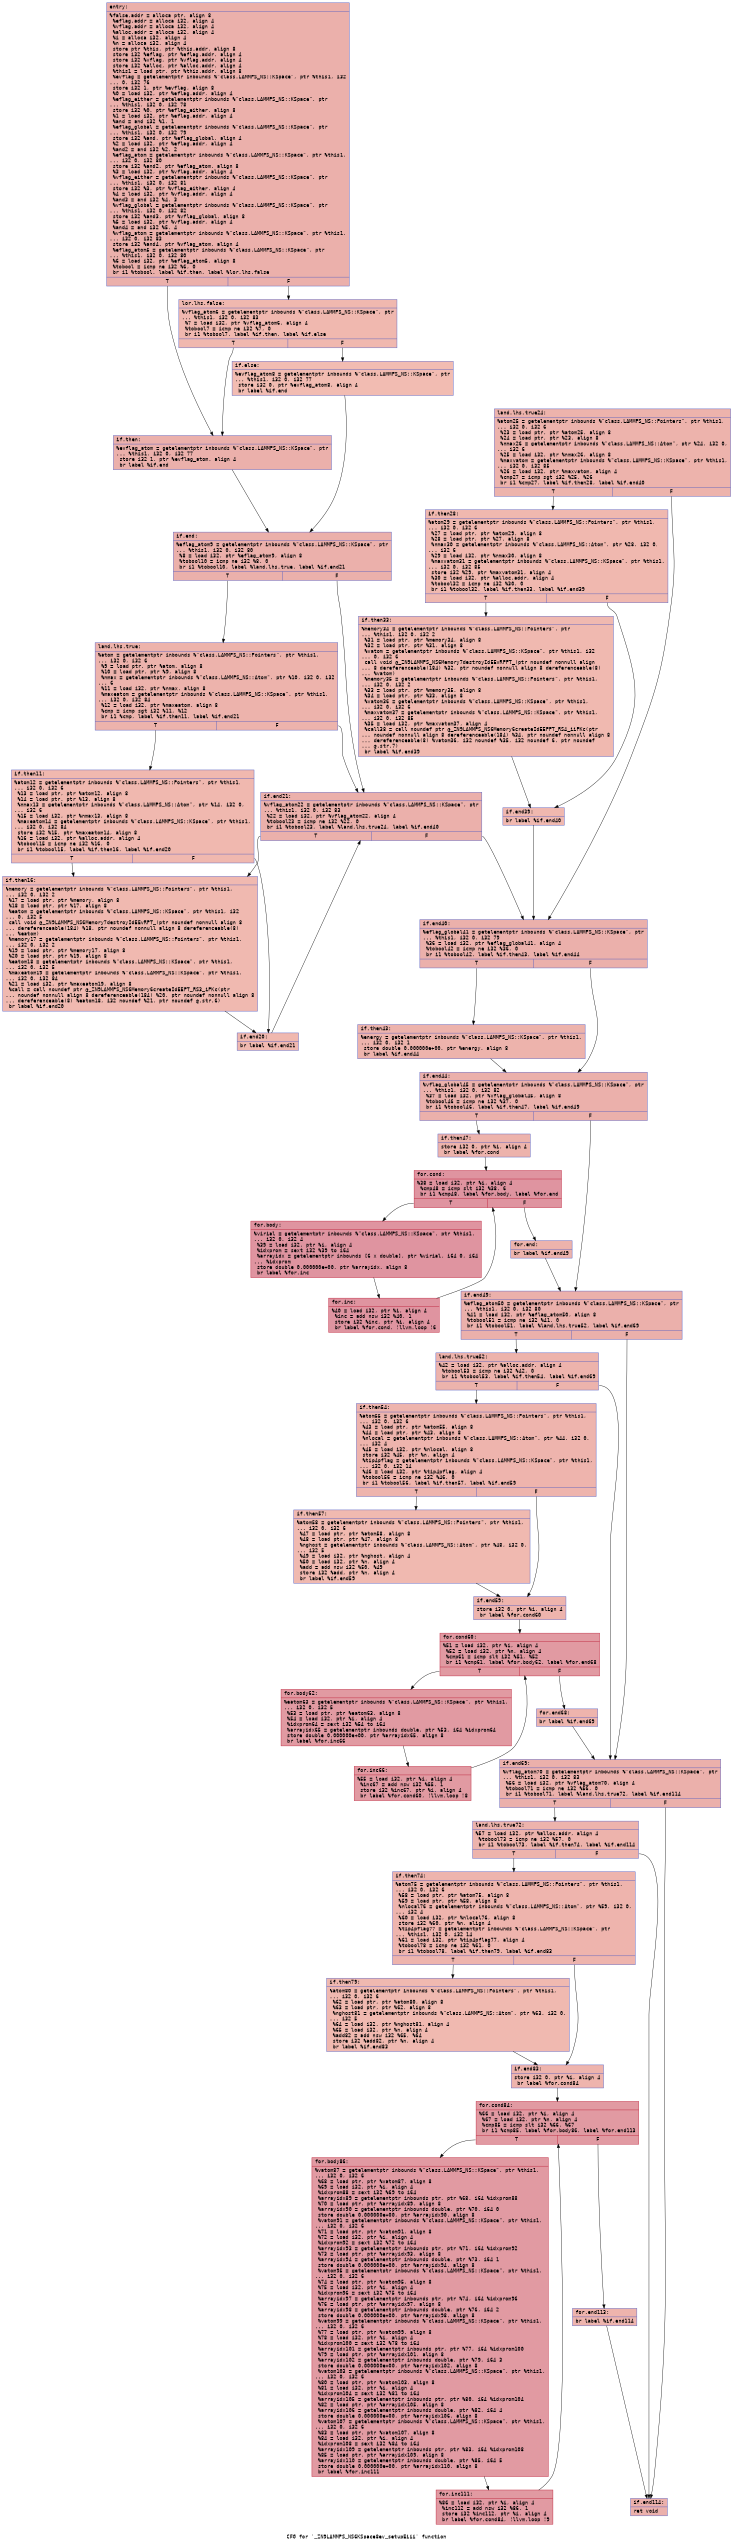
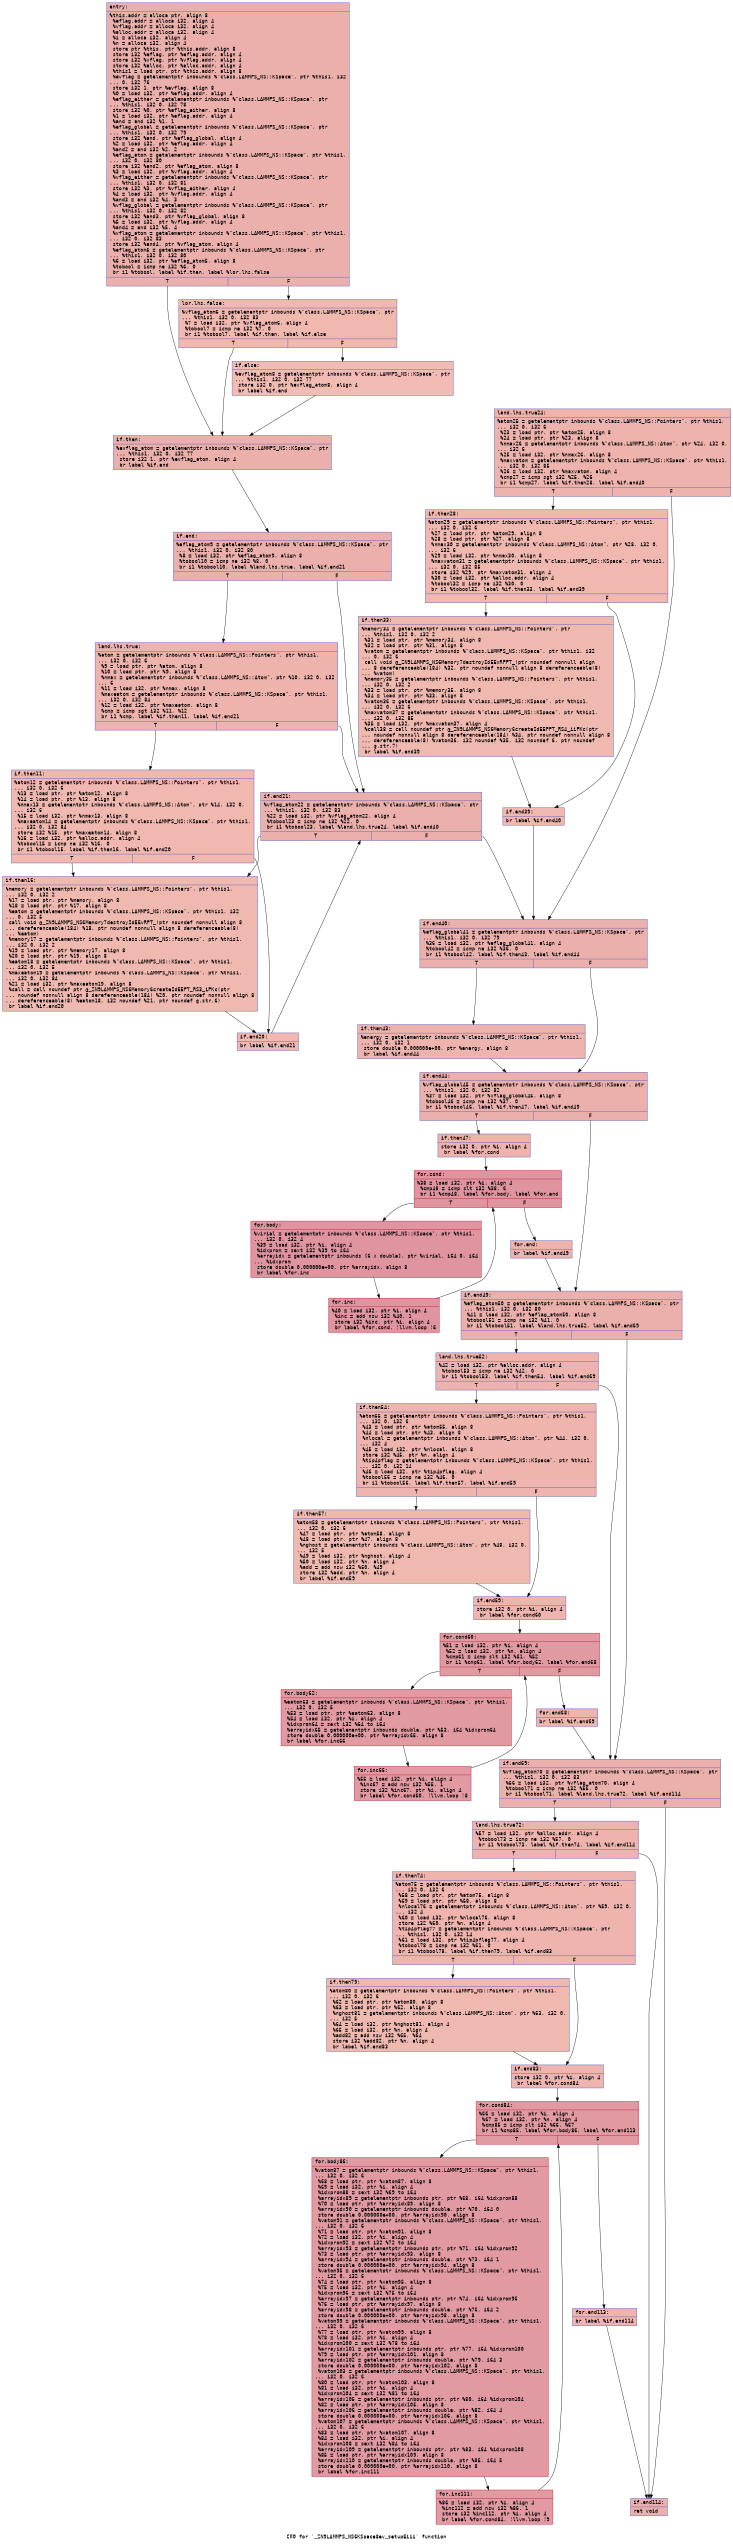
(160, 16) -> (159, 16)
(343, 466) -> (284, 414)
